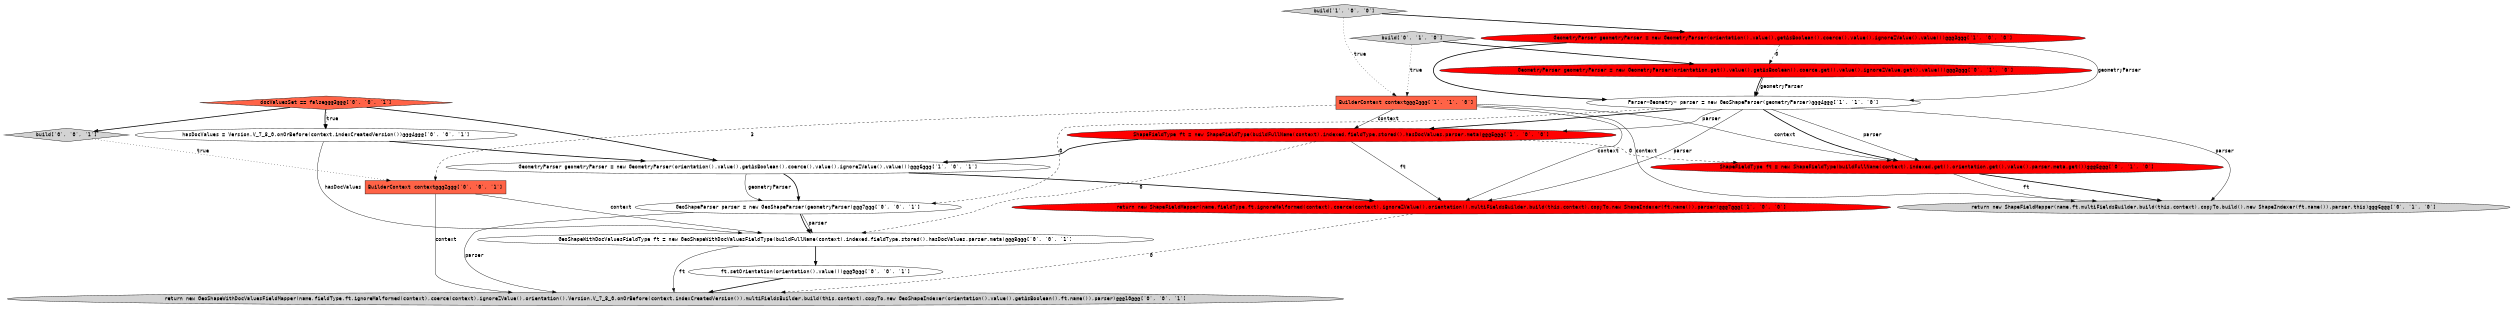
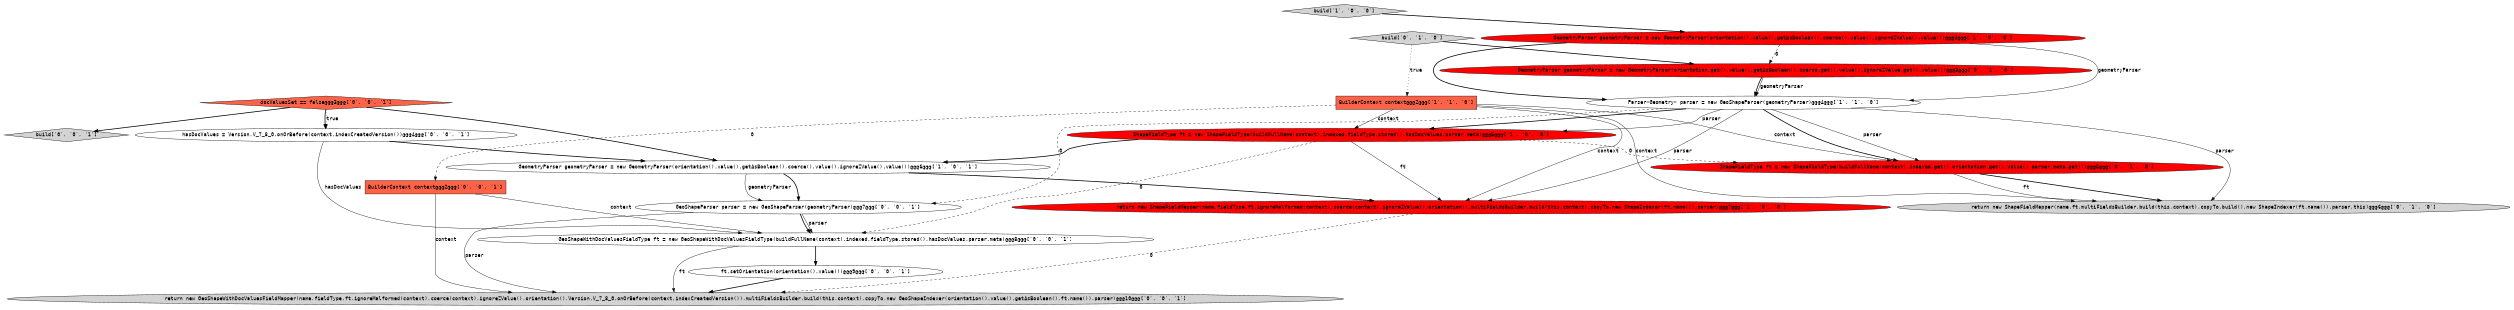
(1358, 62) -> none
(752, 135) -> (752, 135)
(239, 159) -> none
